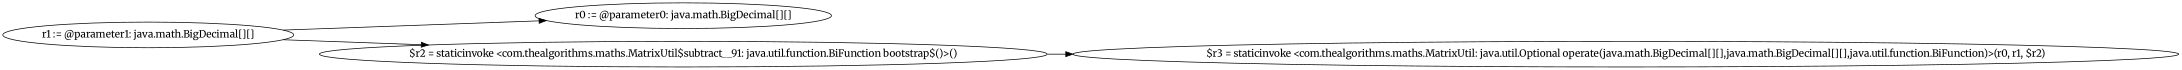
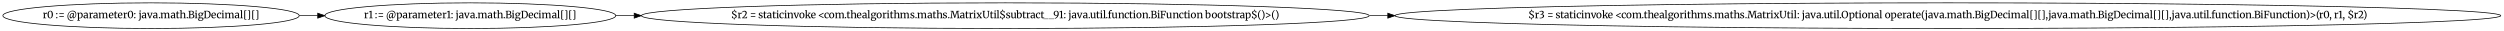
(411, 25) -> (308, 16)
